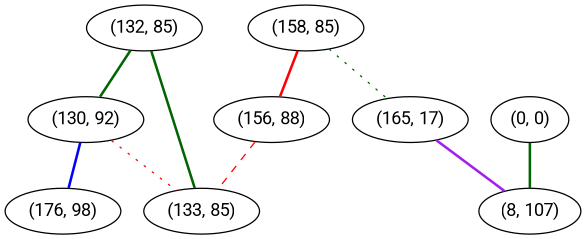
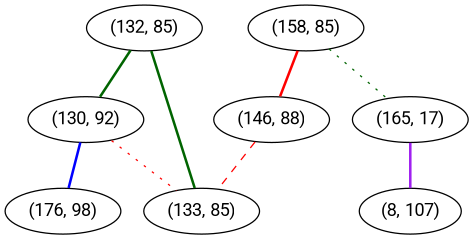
(272, 120) -> (272, 120)
(530, 120) -> none
